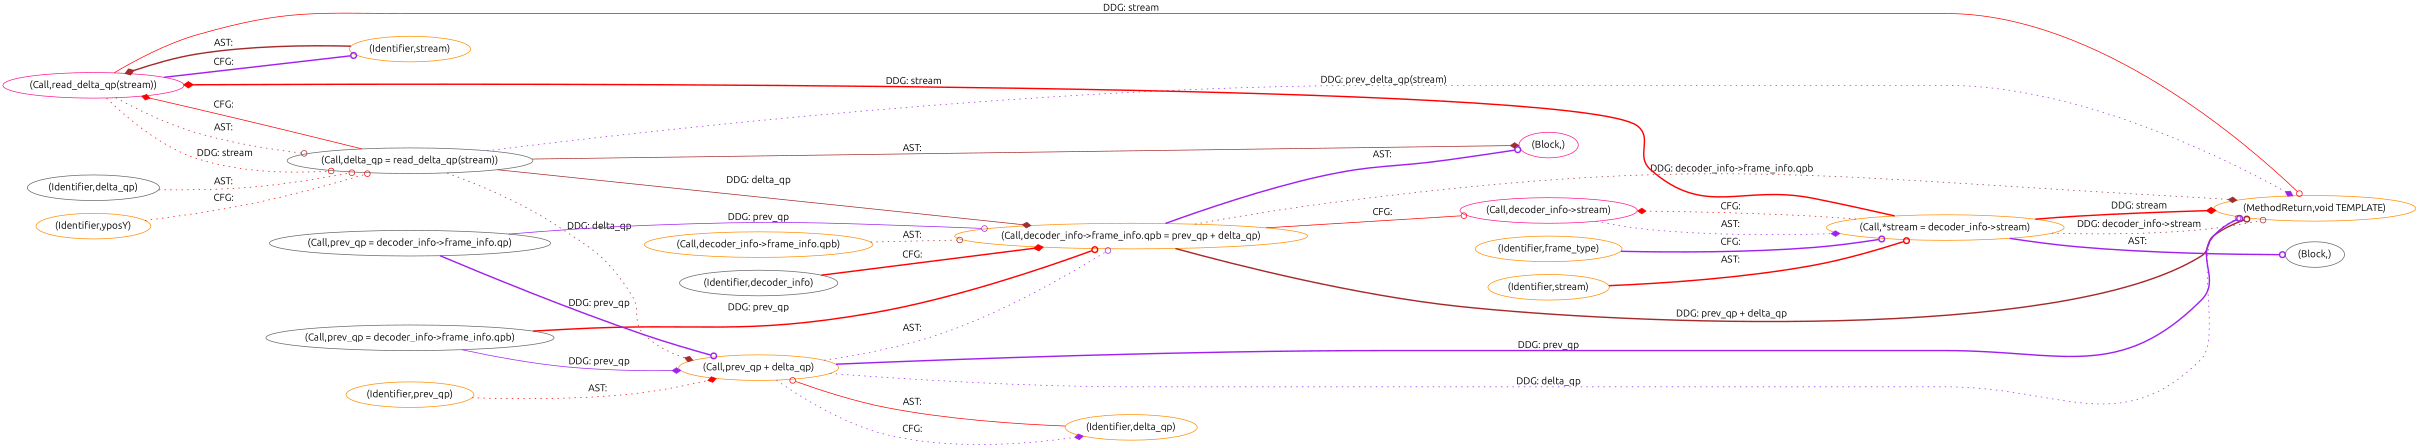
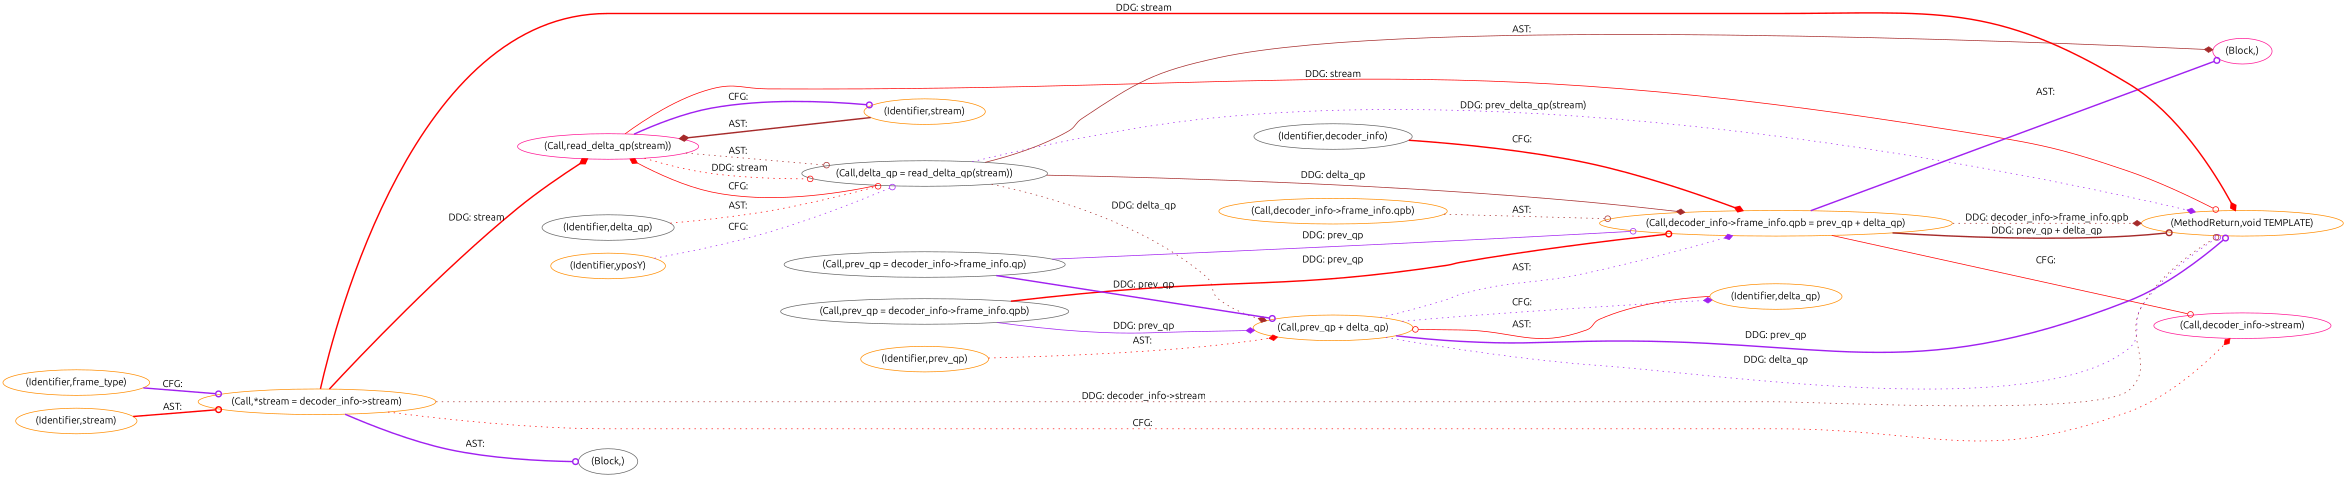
(256, 203) -> (774, 231)
(1713, 234) -> none
(971, 322) -> (1552, 279)
